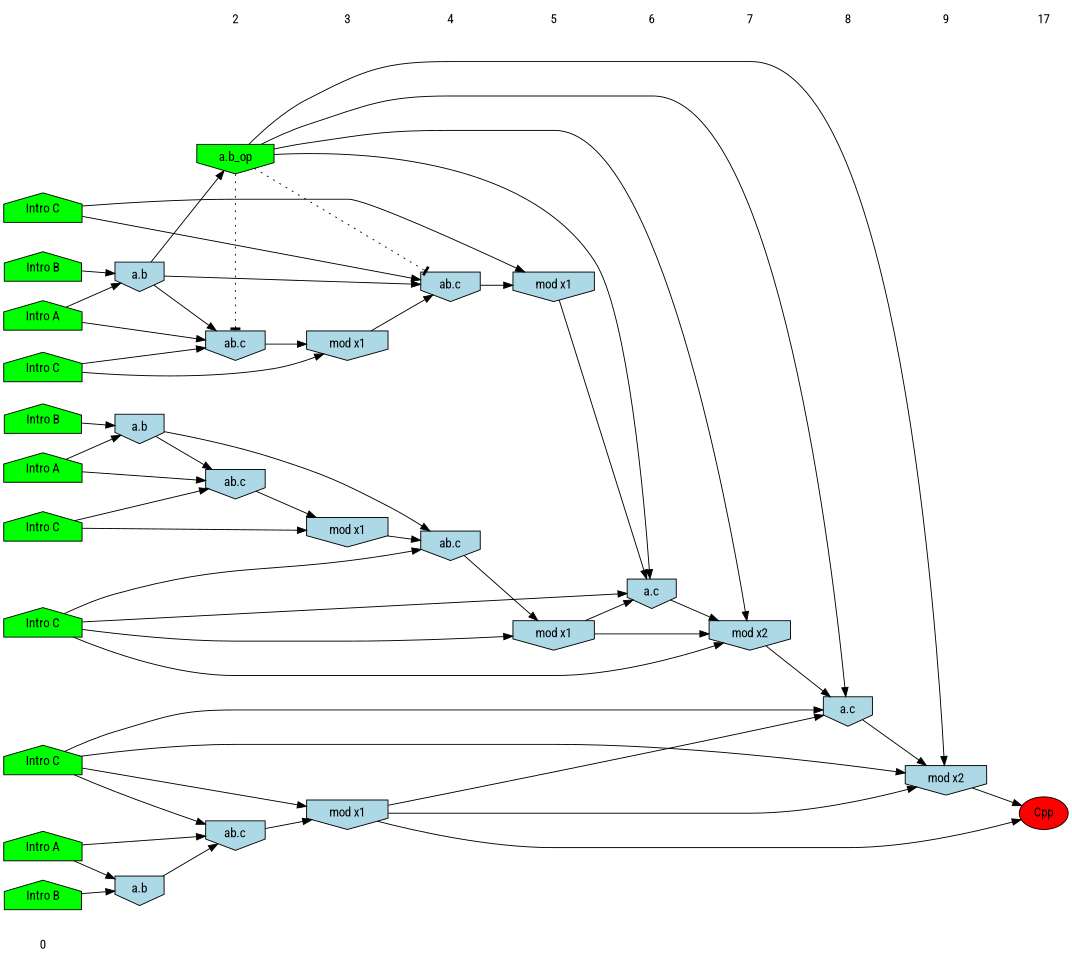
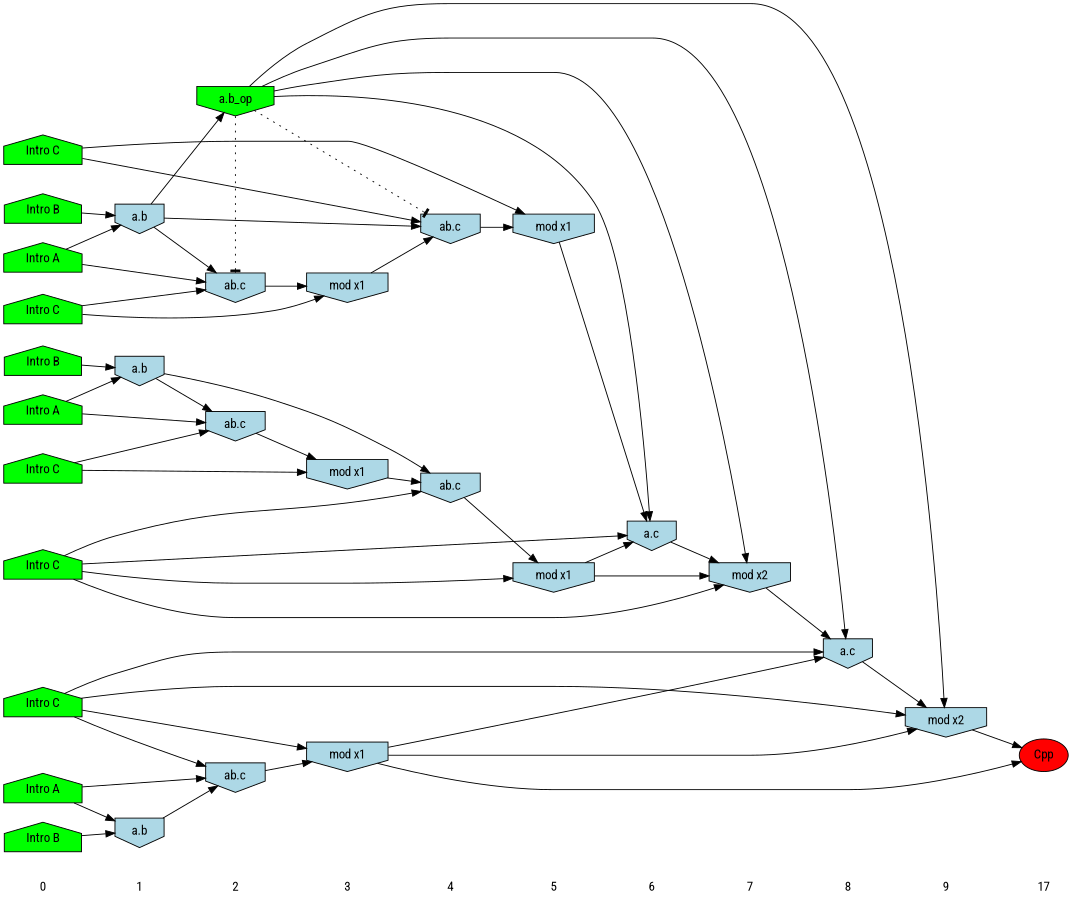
none -> (140, 887)
